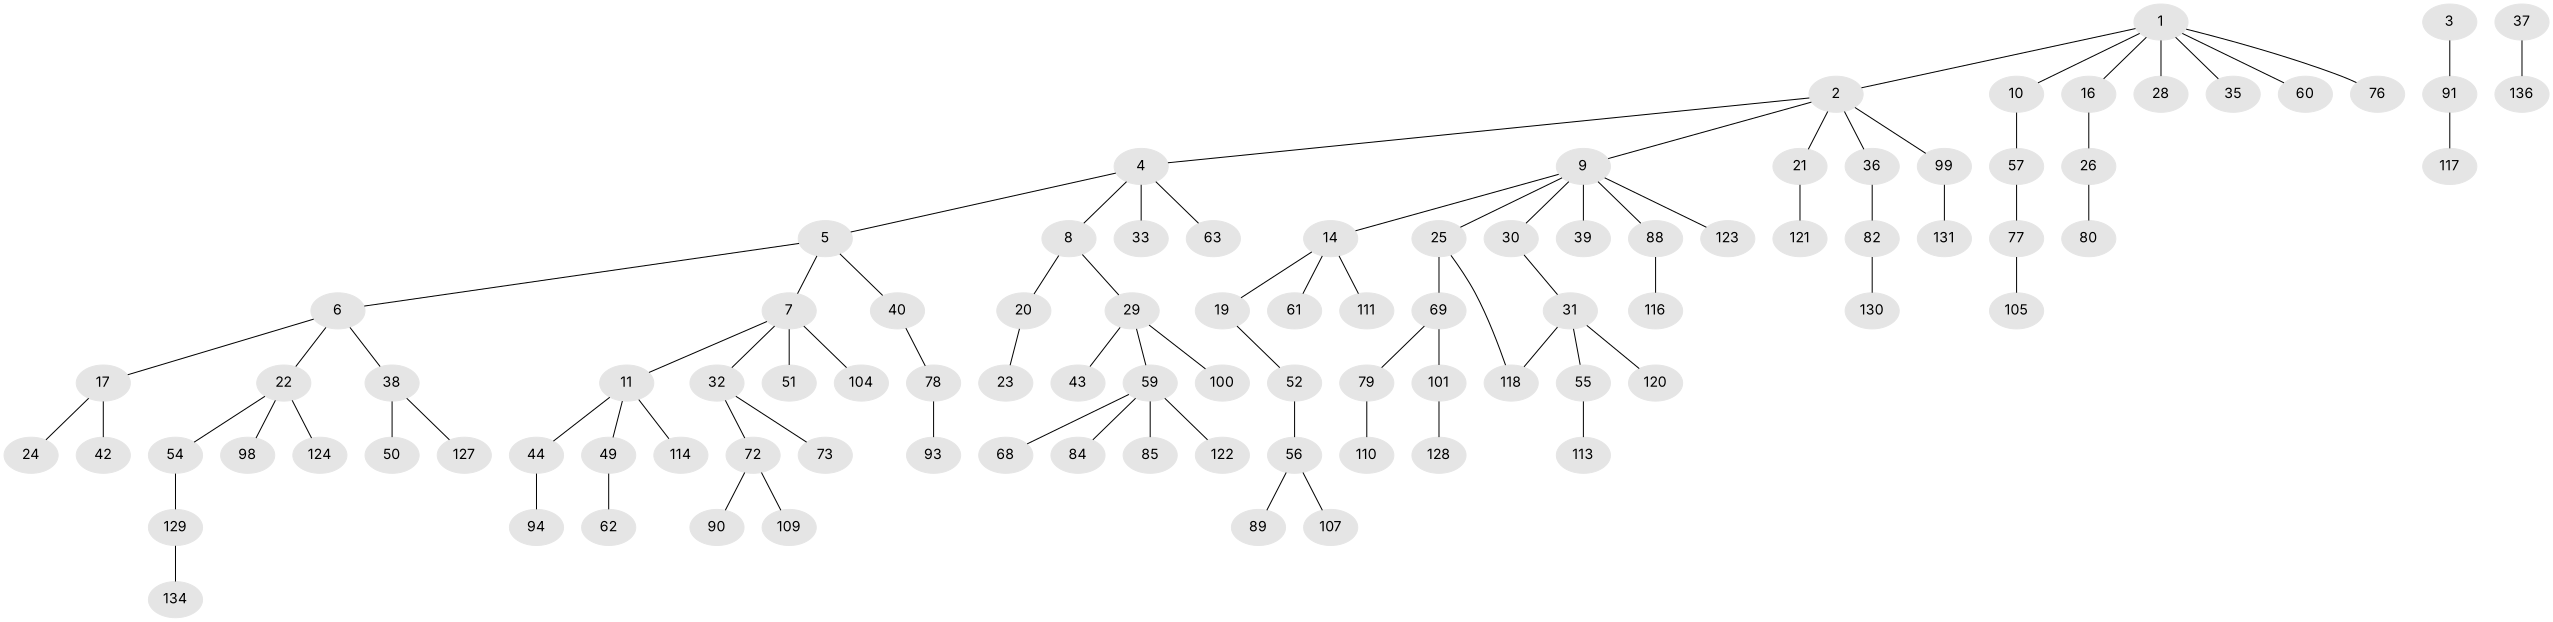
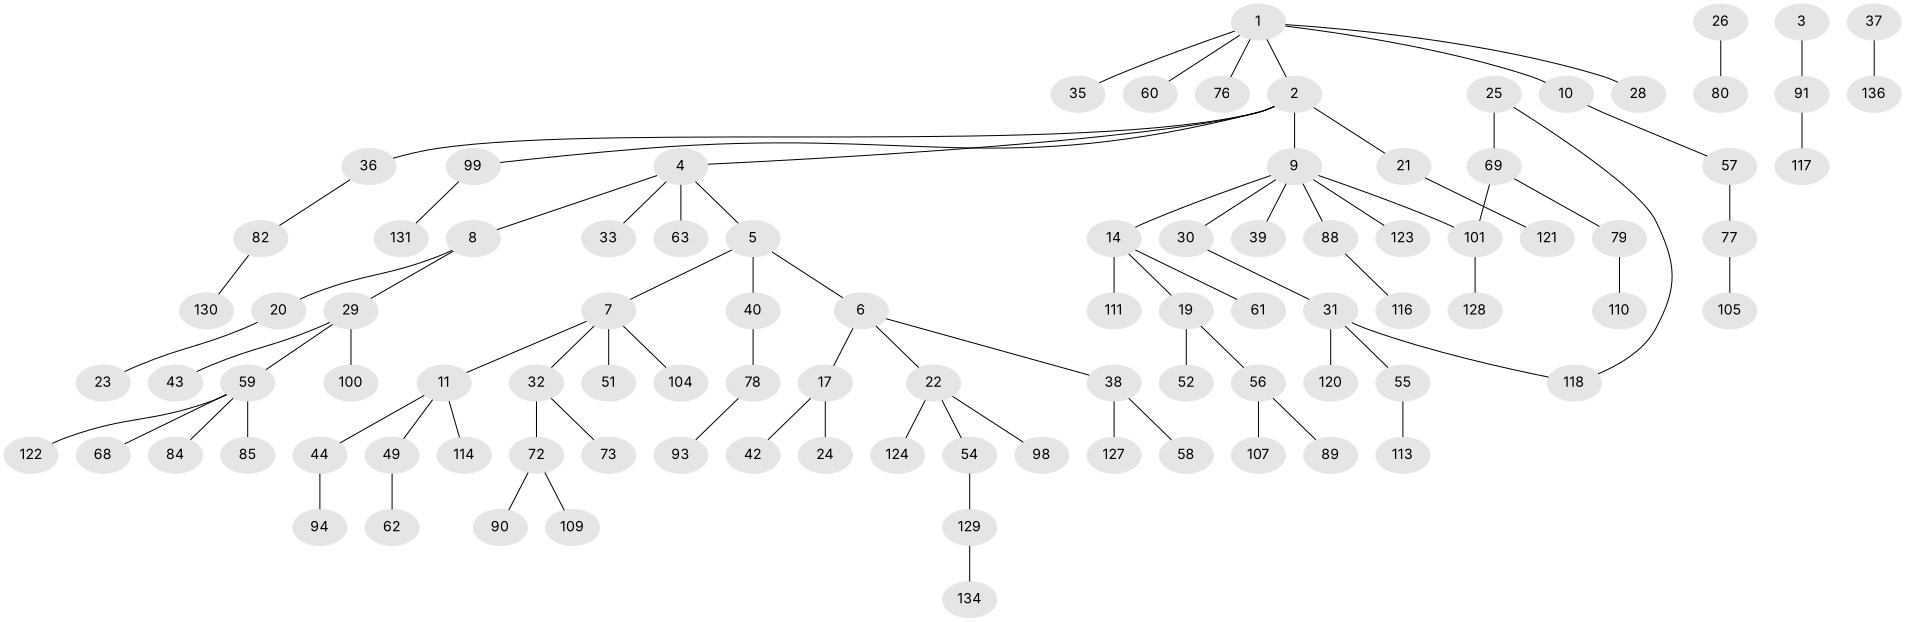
(2089, 94) -> none
(1511, 203) -> (1387, 200)
(1295, 419) -> (1222, 347)
(392, 455) -> (1186, 455)
